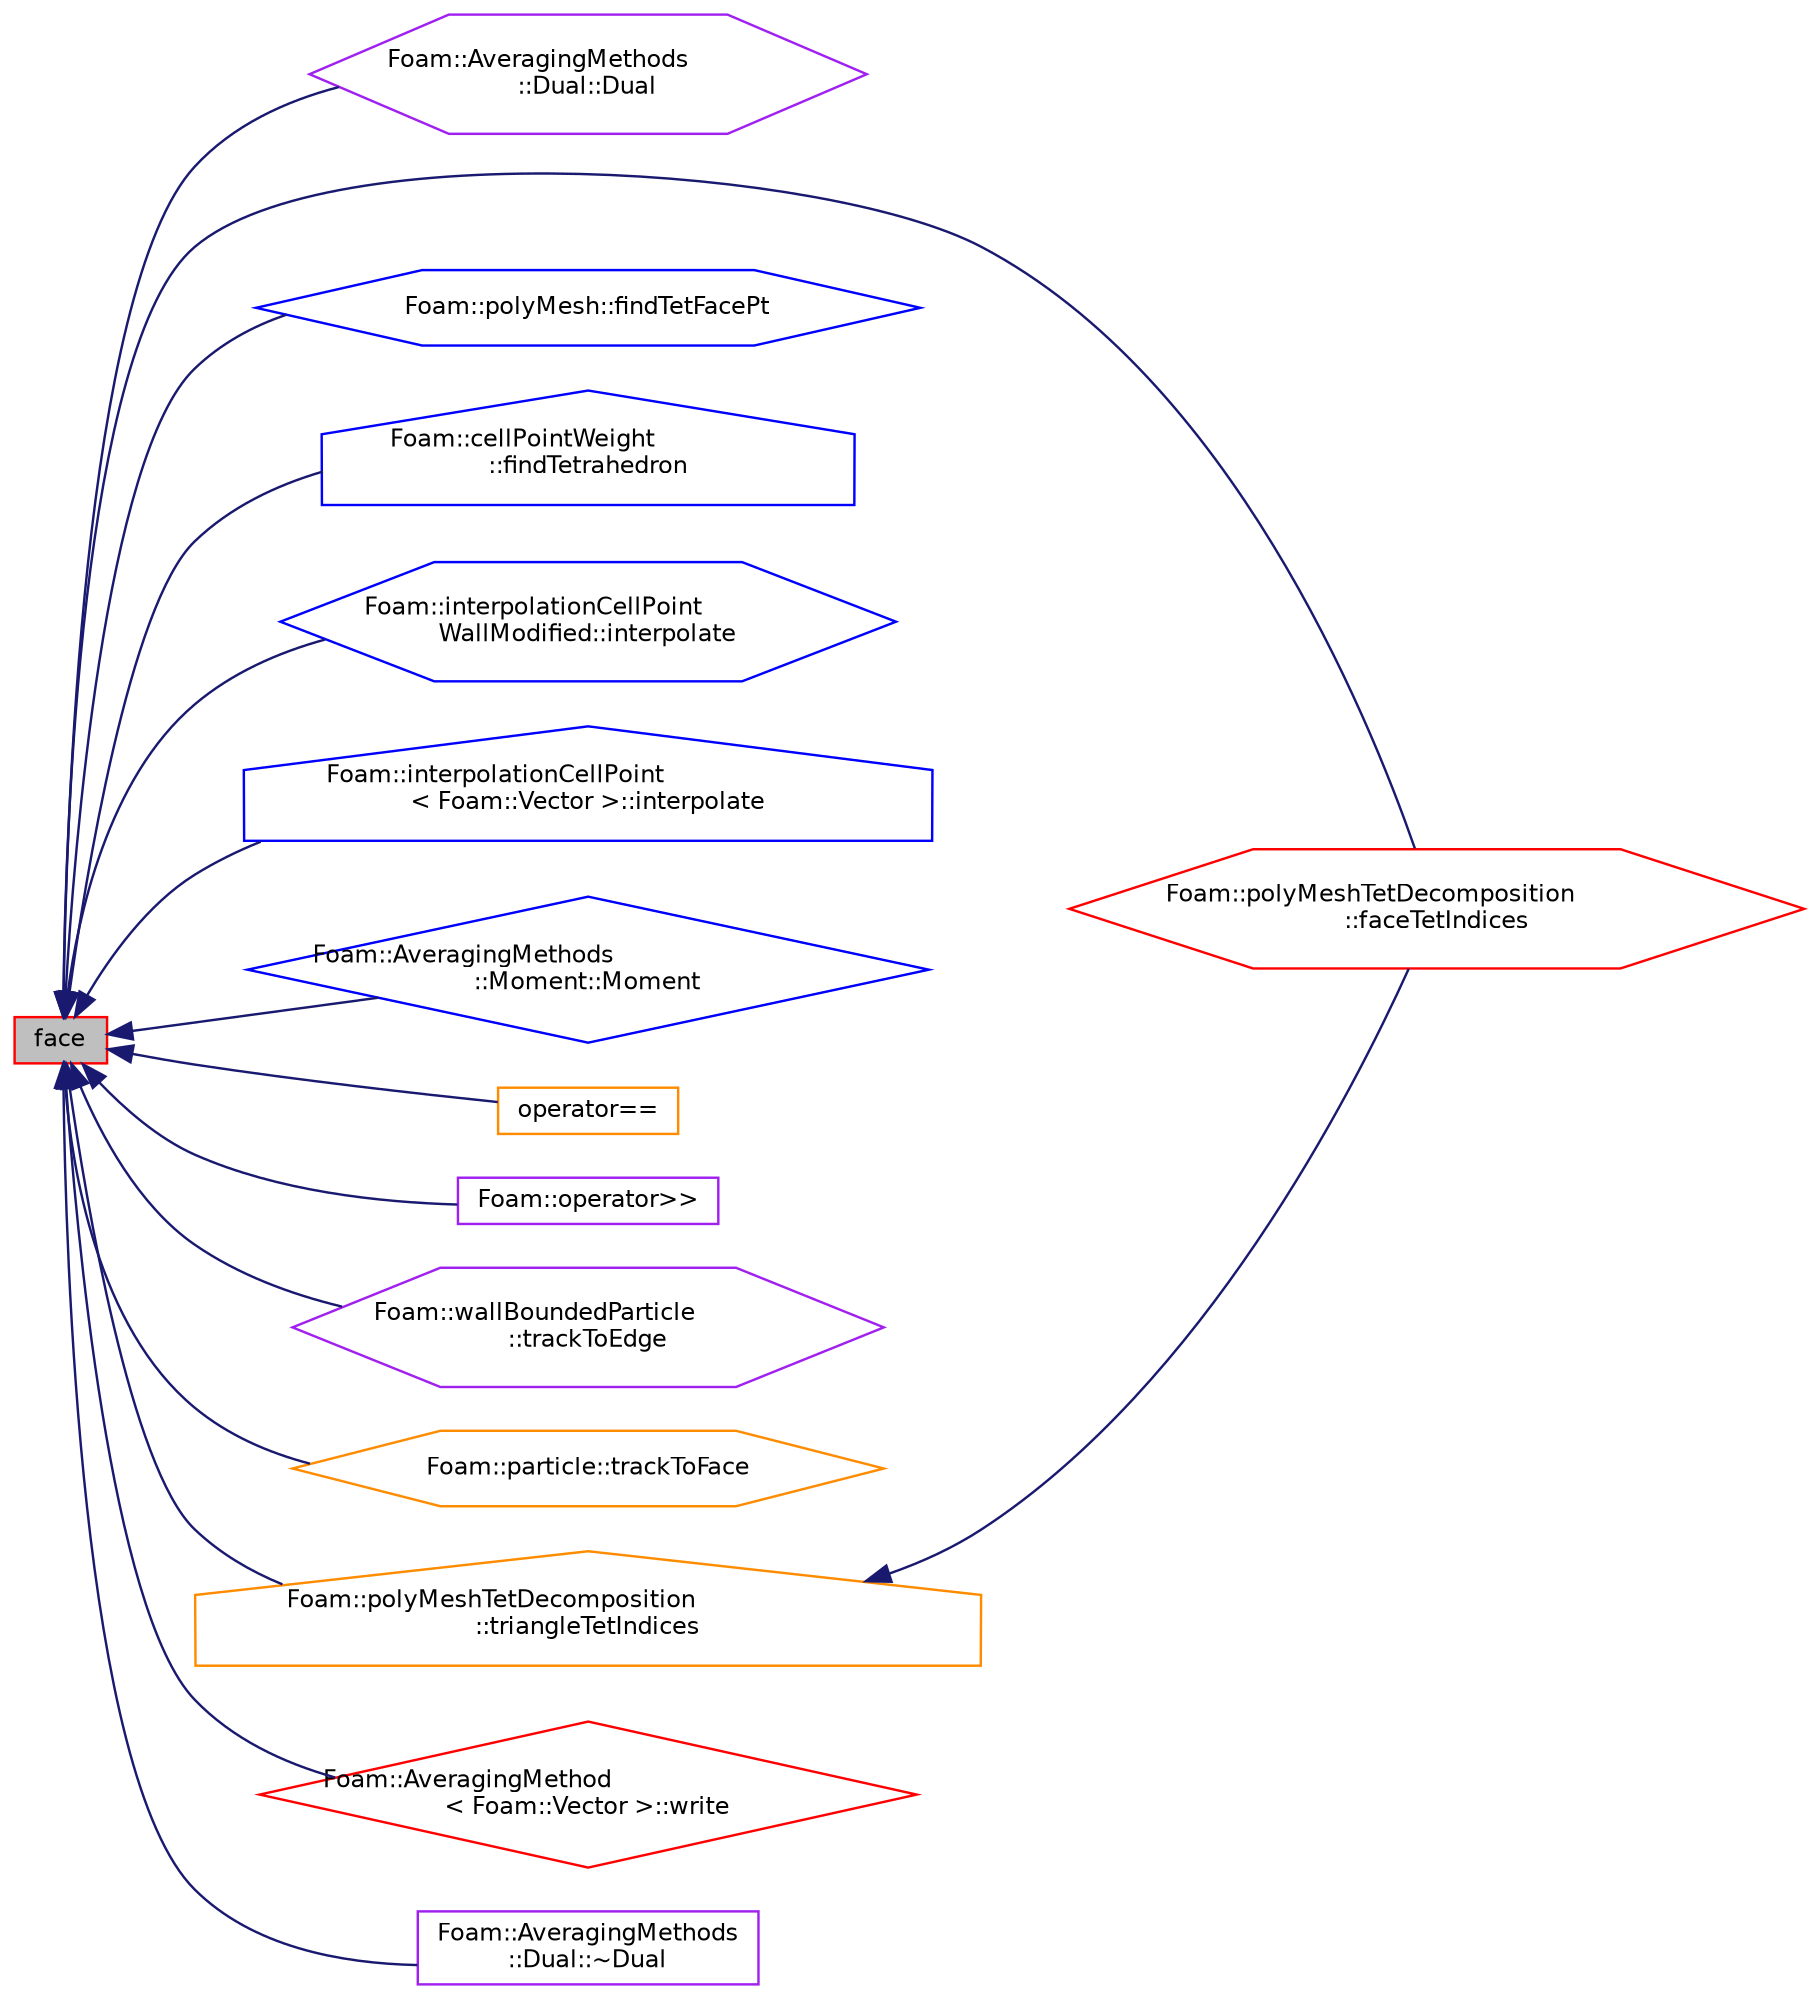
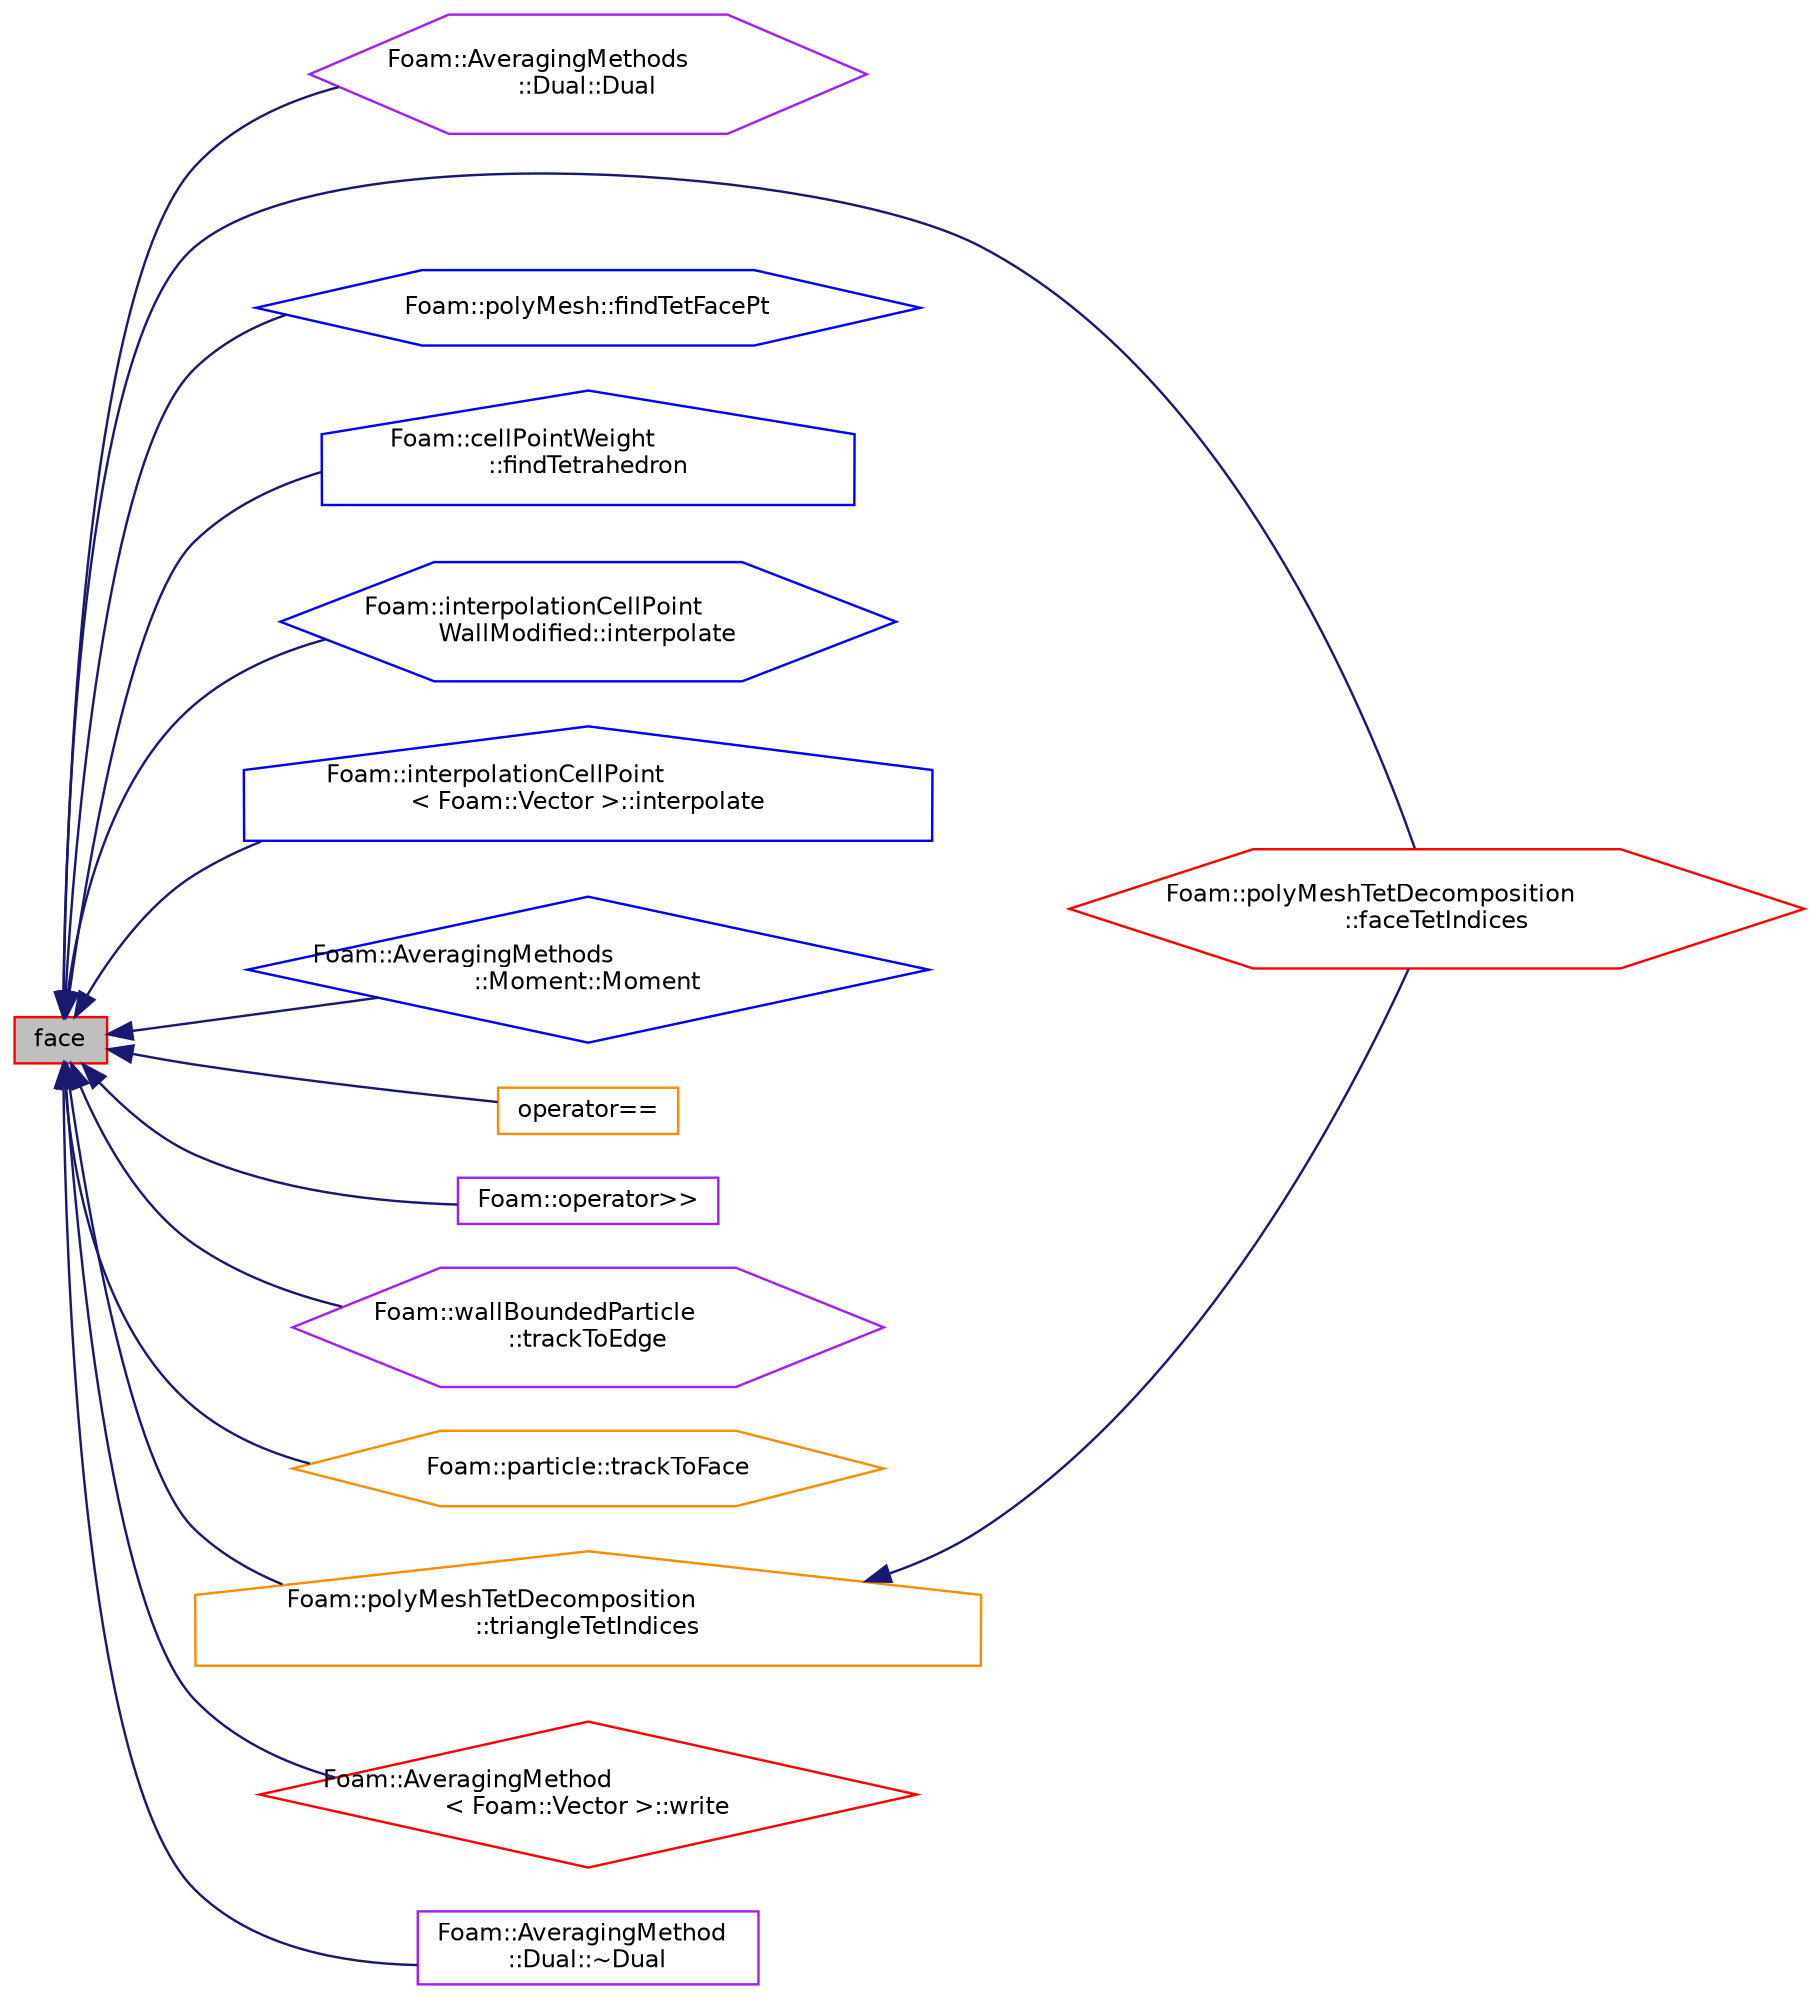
(588, 1948) -> (588, 1948)
